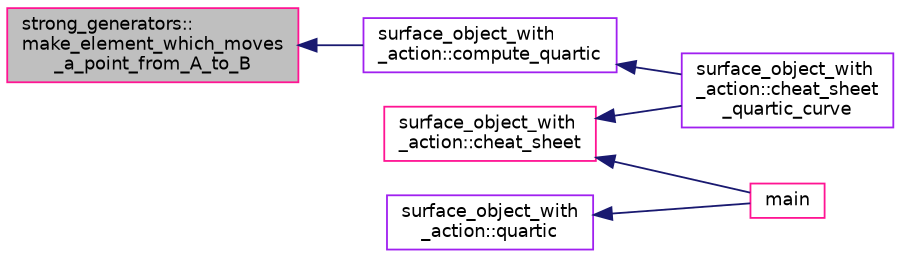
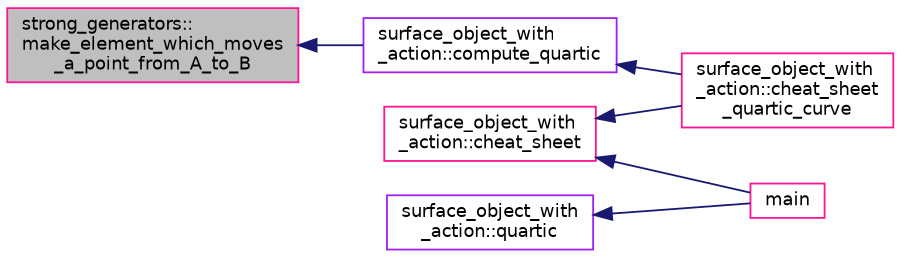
(788, 90) -> (788, 90)
